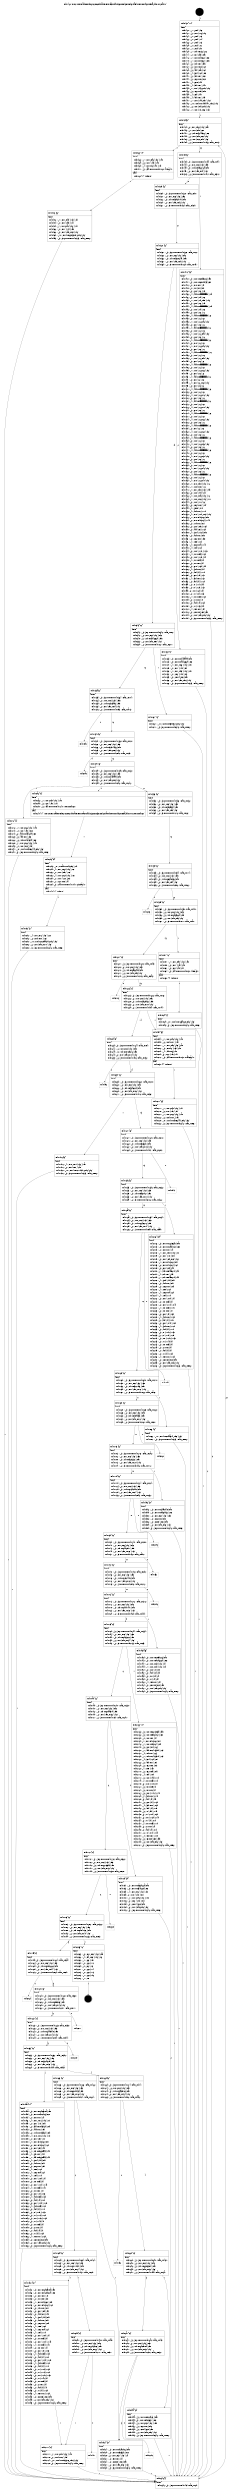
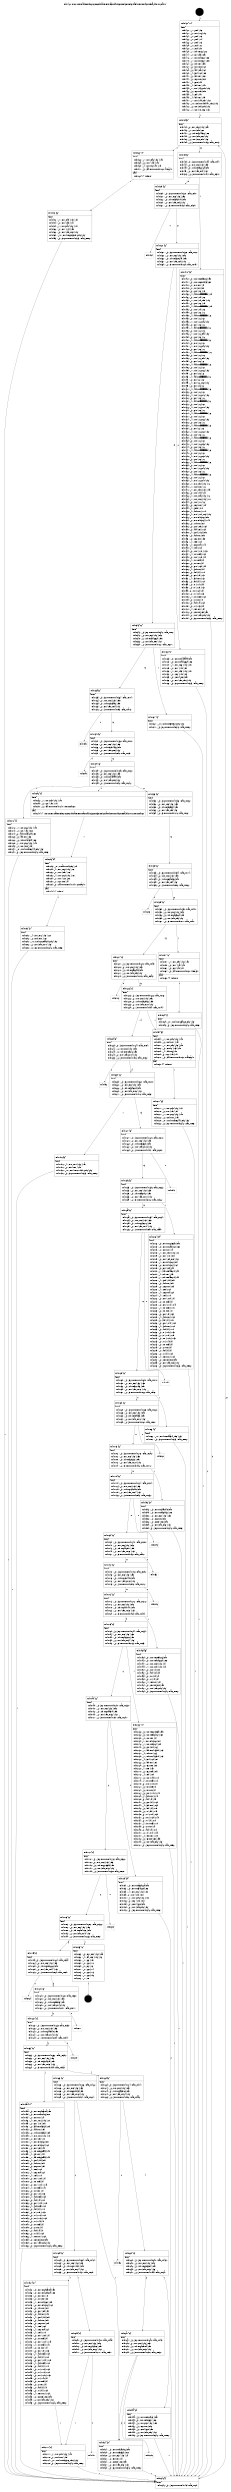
none -> (149, 255)
